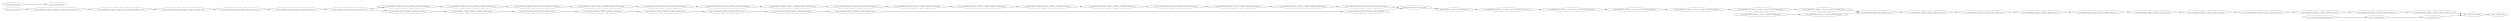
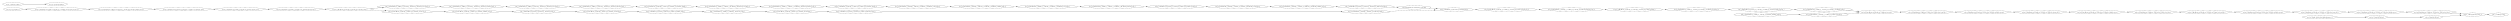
(1391, 10) -> (1411, 11)
